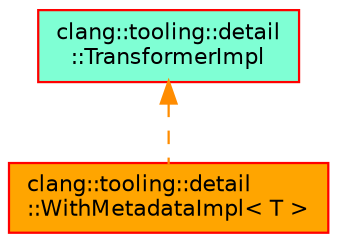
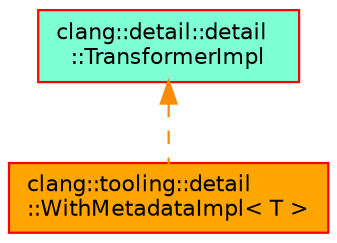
(169, 46) -> (169, 46)
